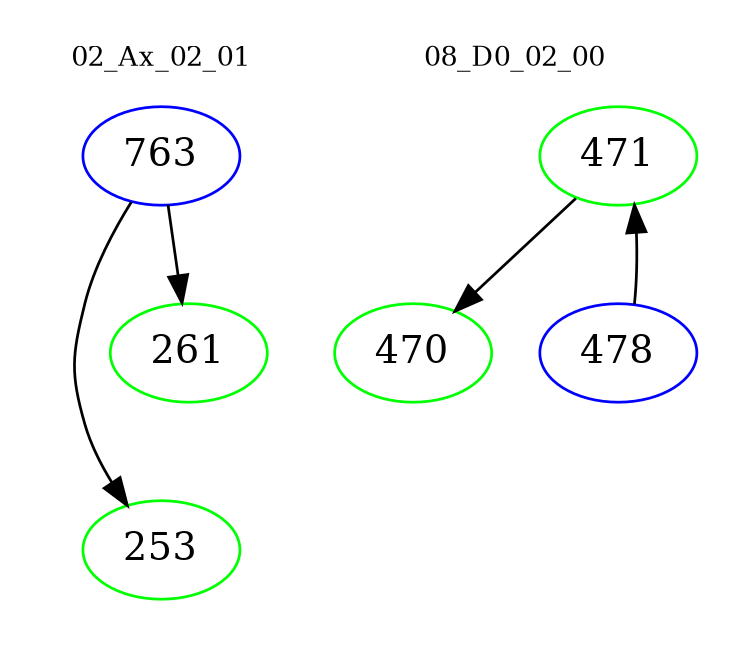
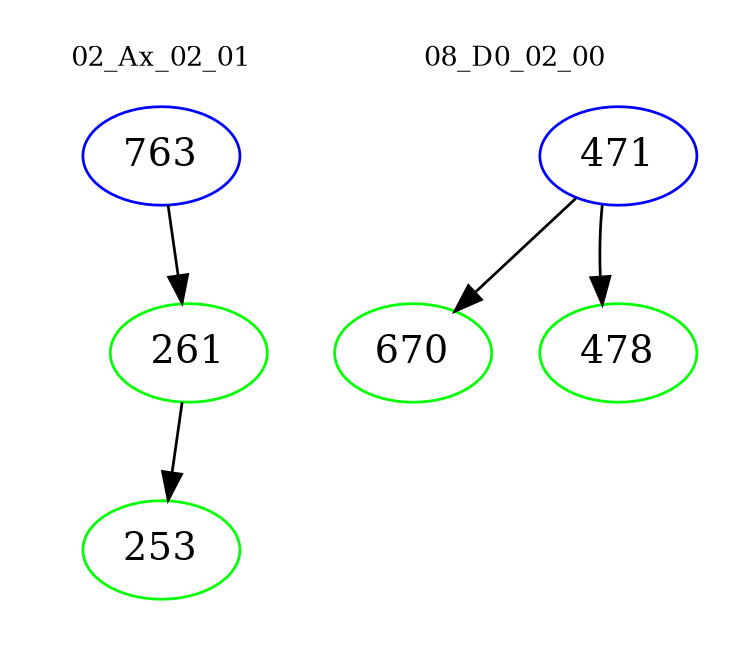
(618, 156) -> (618, 156)
(637, 269) -> (600, 241)
(77, 340) -> (177, 437)
(413, 353) -> (413, 353)
(618, 353) -> (618, 353)
